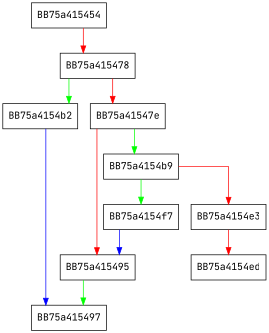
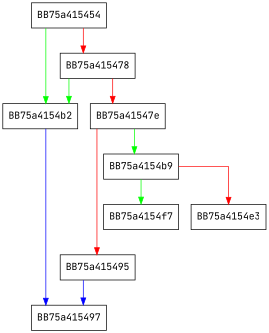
none -> (46, 62)
(119, 239) -> none
(229, 267) -> none
(83, 289) -> (83, 289)
